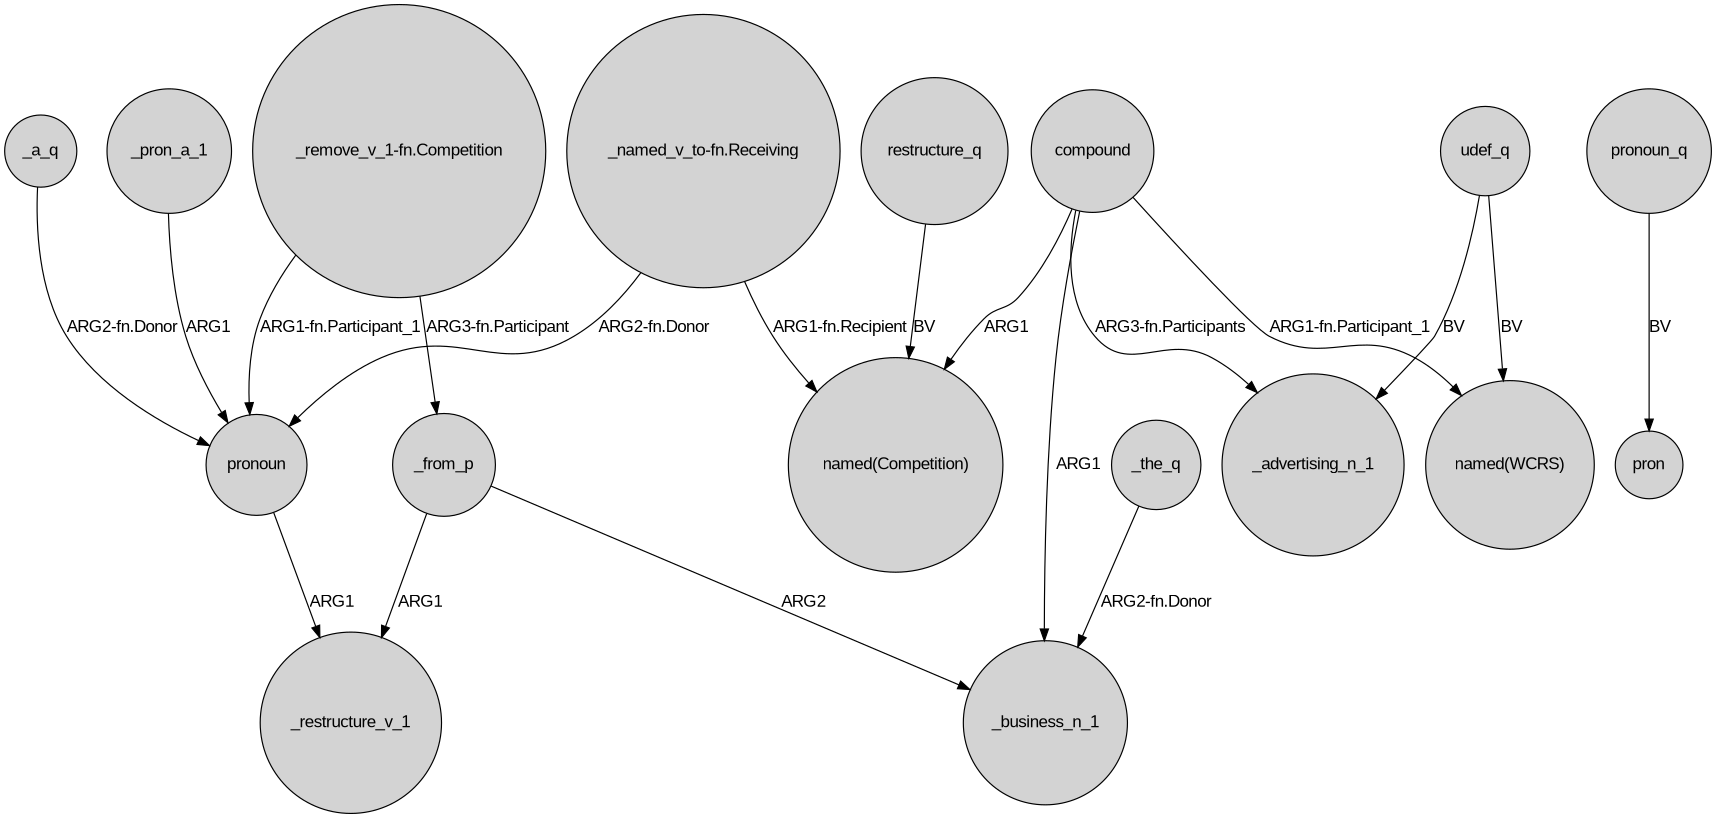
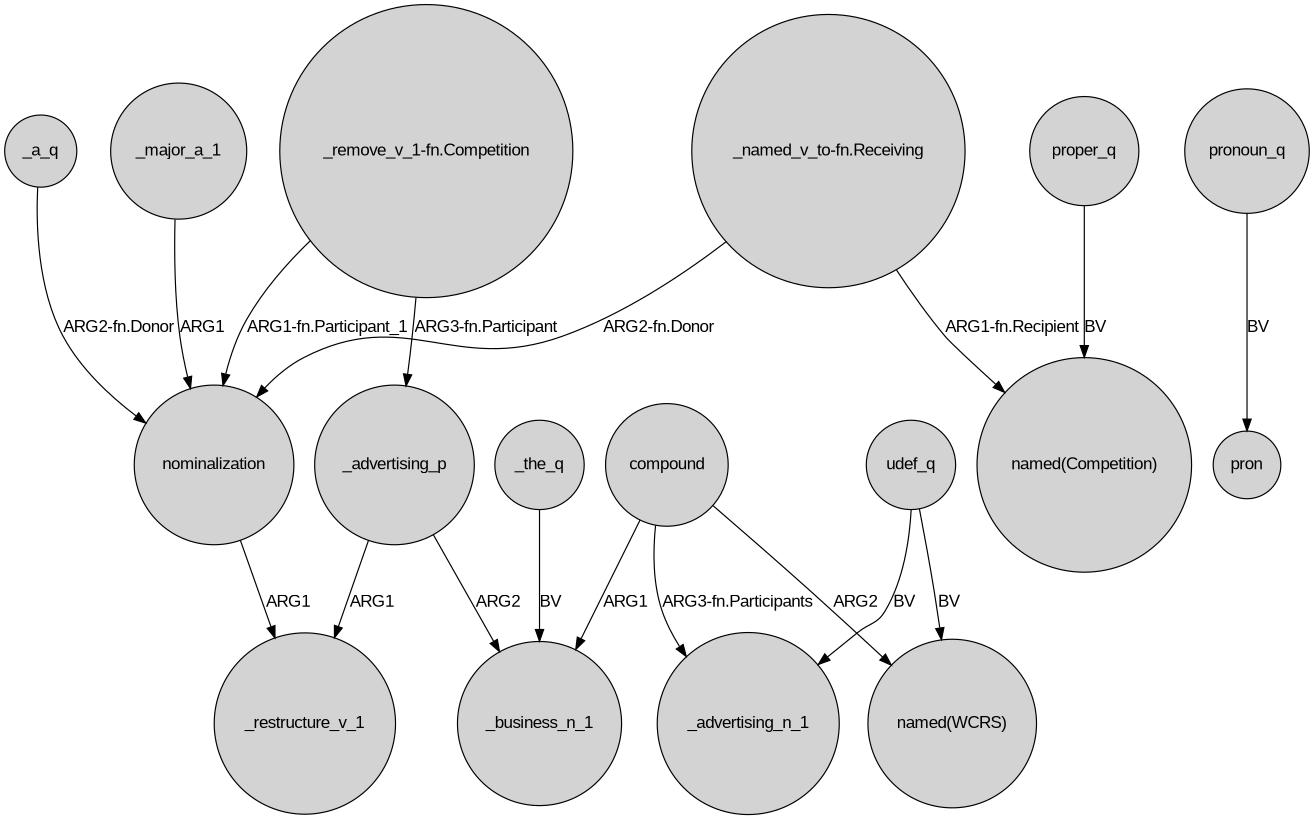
(169, 151) -> (179, 151)
(935, 151) -> (1084, 151)
(1022, 293) -> none
(1350, 328) -> (856, 602)
(257, 465) -> (214, 465)
(444, 465) -> (394, 465)
(1156, 602) -> (551, 602)
